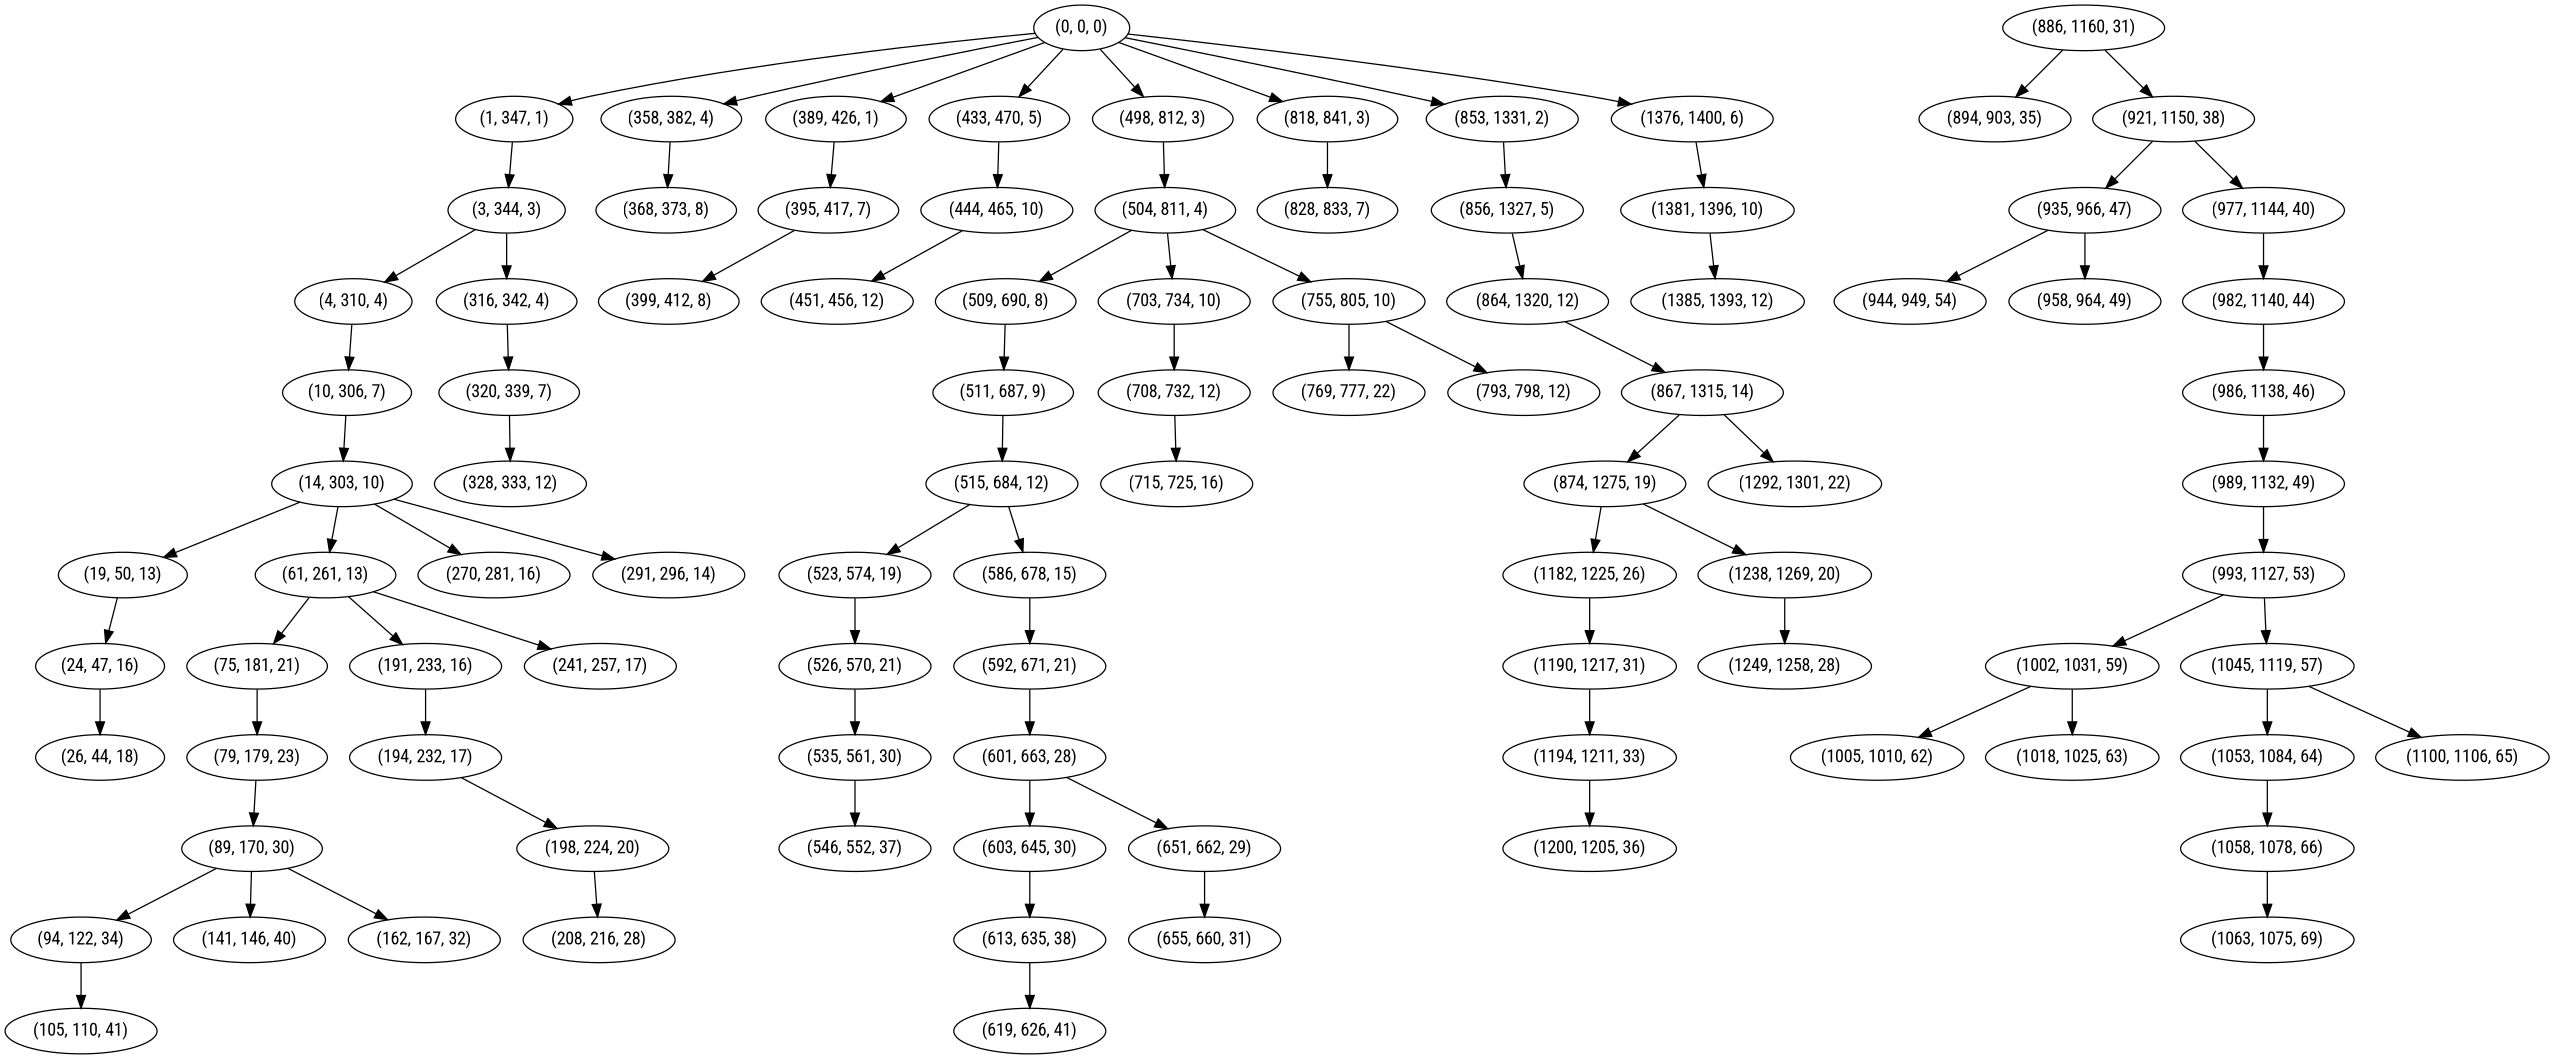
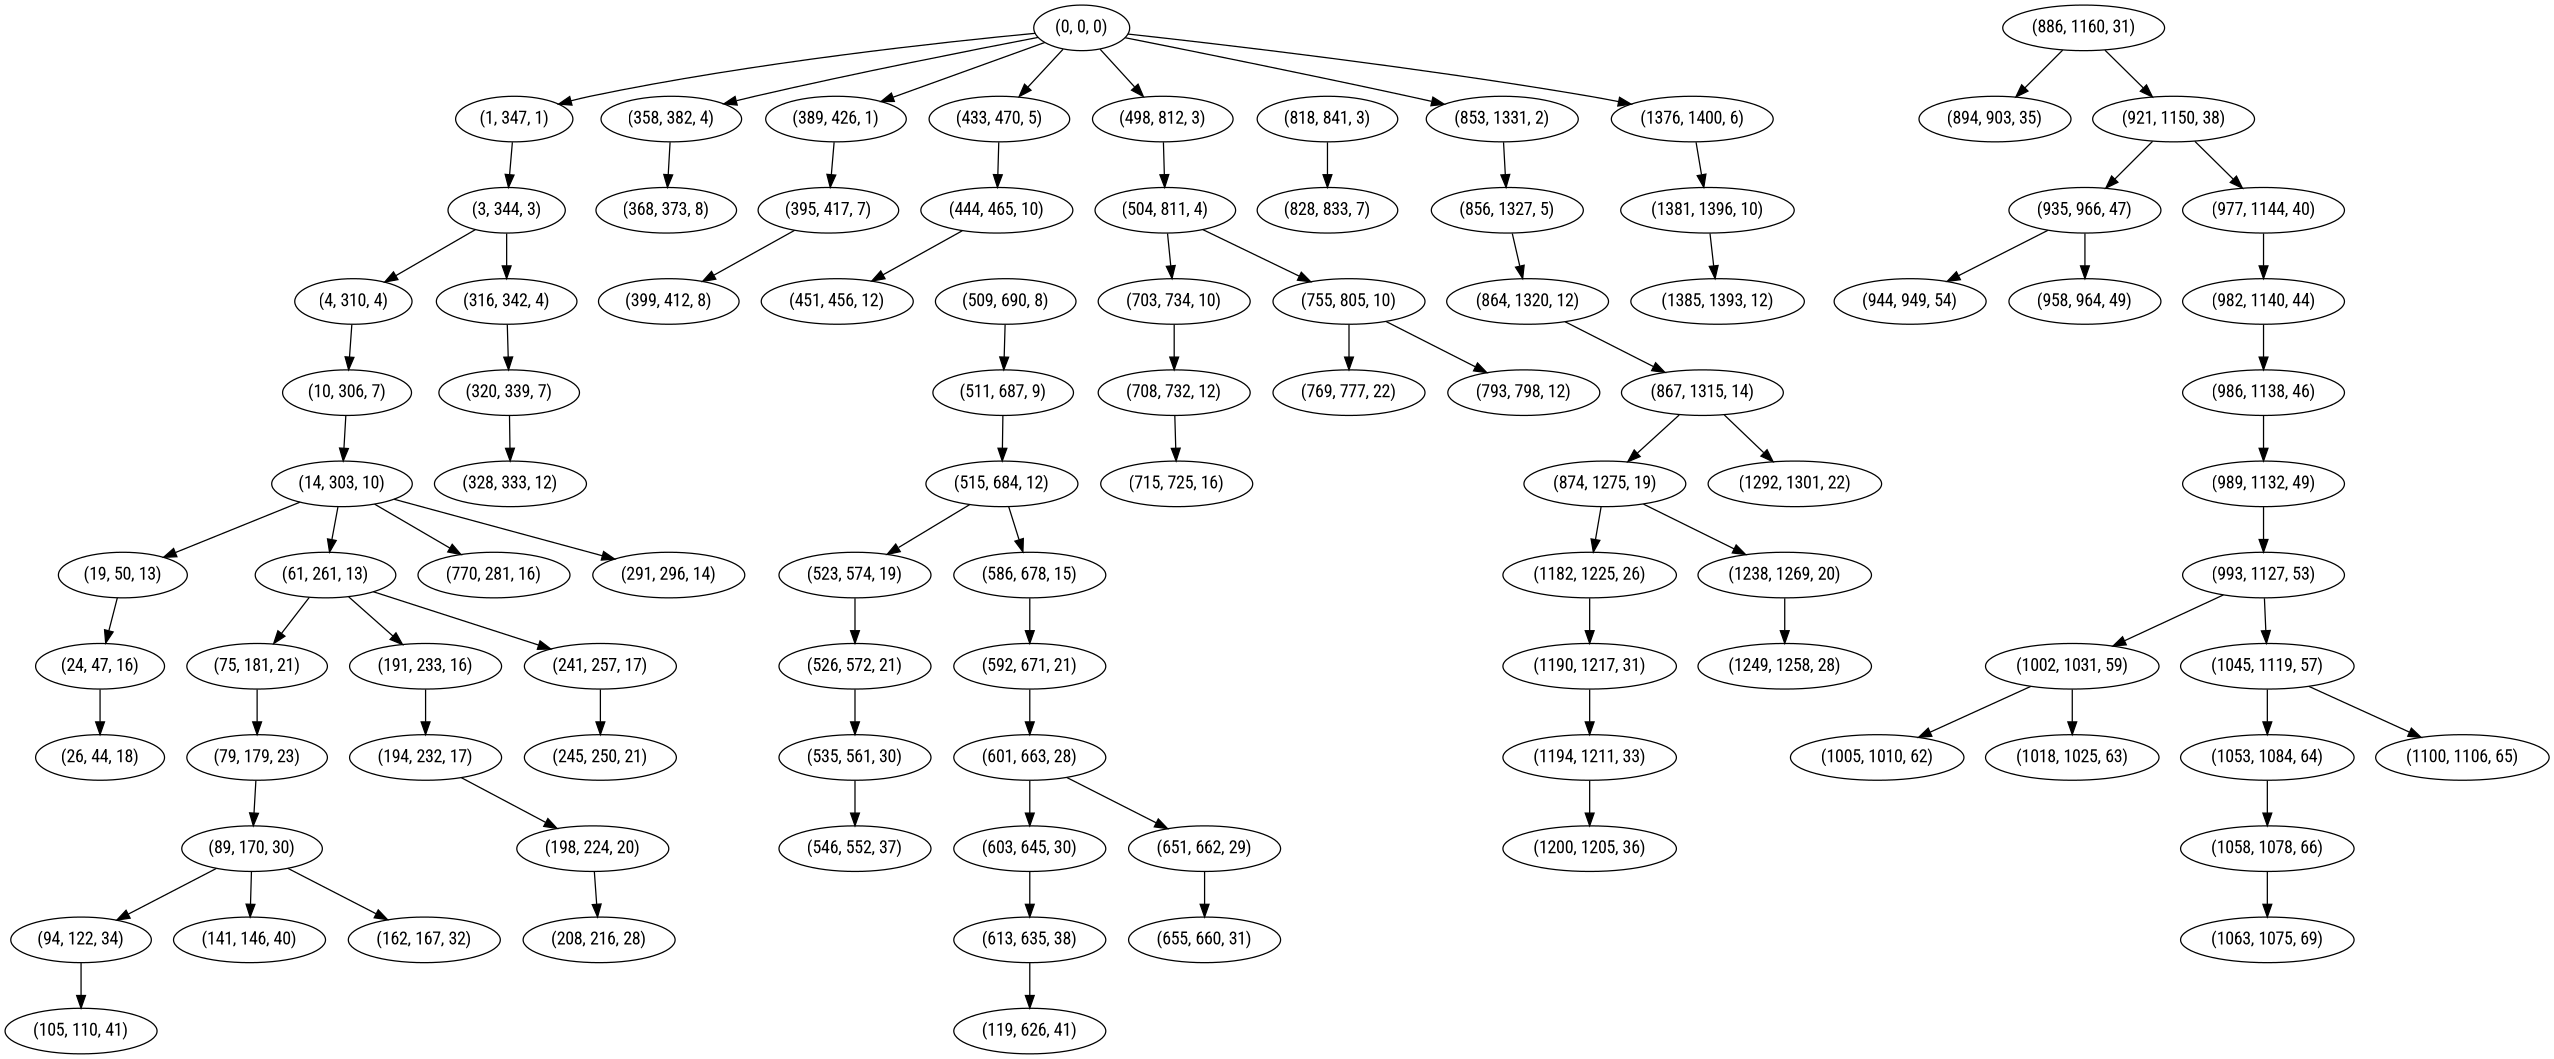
(1194, 70) -> none
(1091, 253) -> none
(494, 575) -> (494, 575)
(855, 666) -> (855, 666)
none -> (600, 757)
(1030, 1031) -> (1030, 1031)
